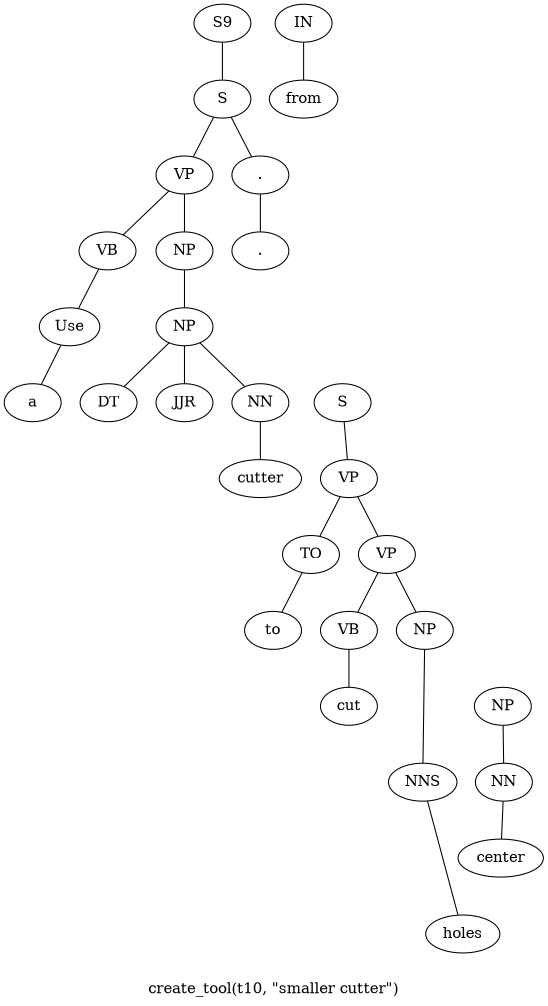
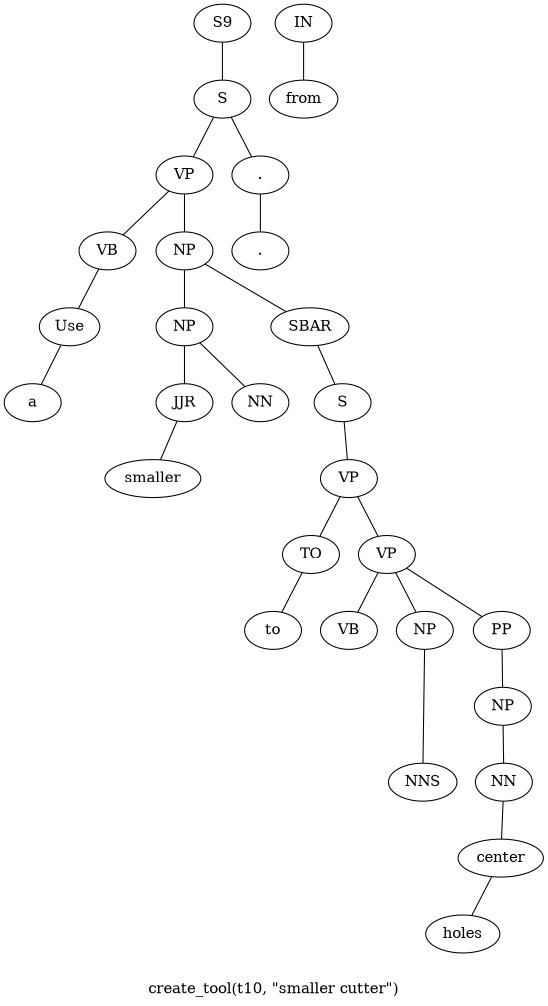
none -> (310, 327)
(109, 403) -> none
none -> (153, 479)
(260, 479) -> none
none -> (502, 630)
(349, 706) -> none
(443, 858) -> (482, 896)
